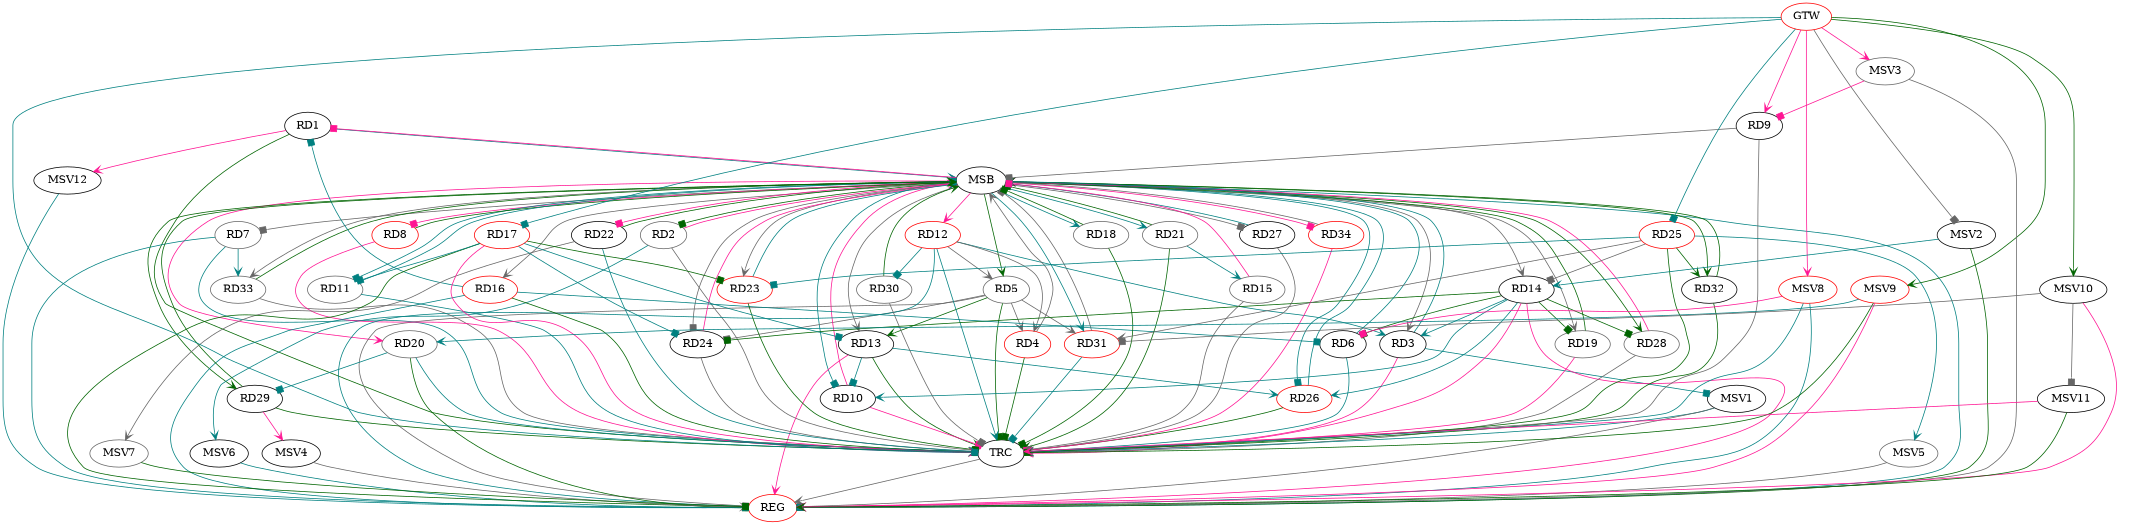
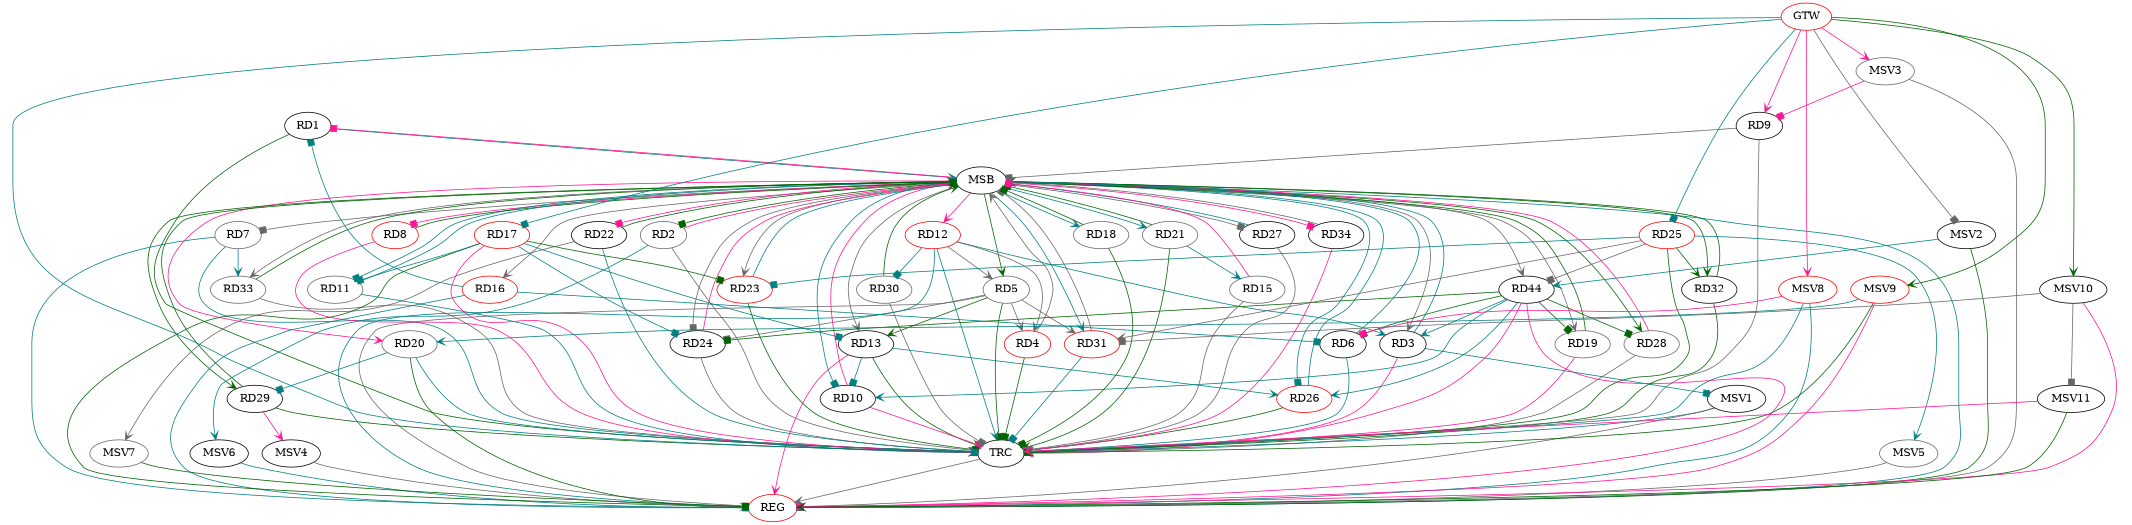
(67, 180) -> none
(784, 196) -> (784, 196)
(1336, 235) -> (1336, 235)
(1527, 290) -> (1527, 290)
(717, 428) -> none
(1580, 482) -> (1580, 482)
